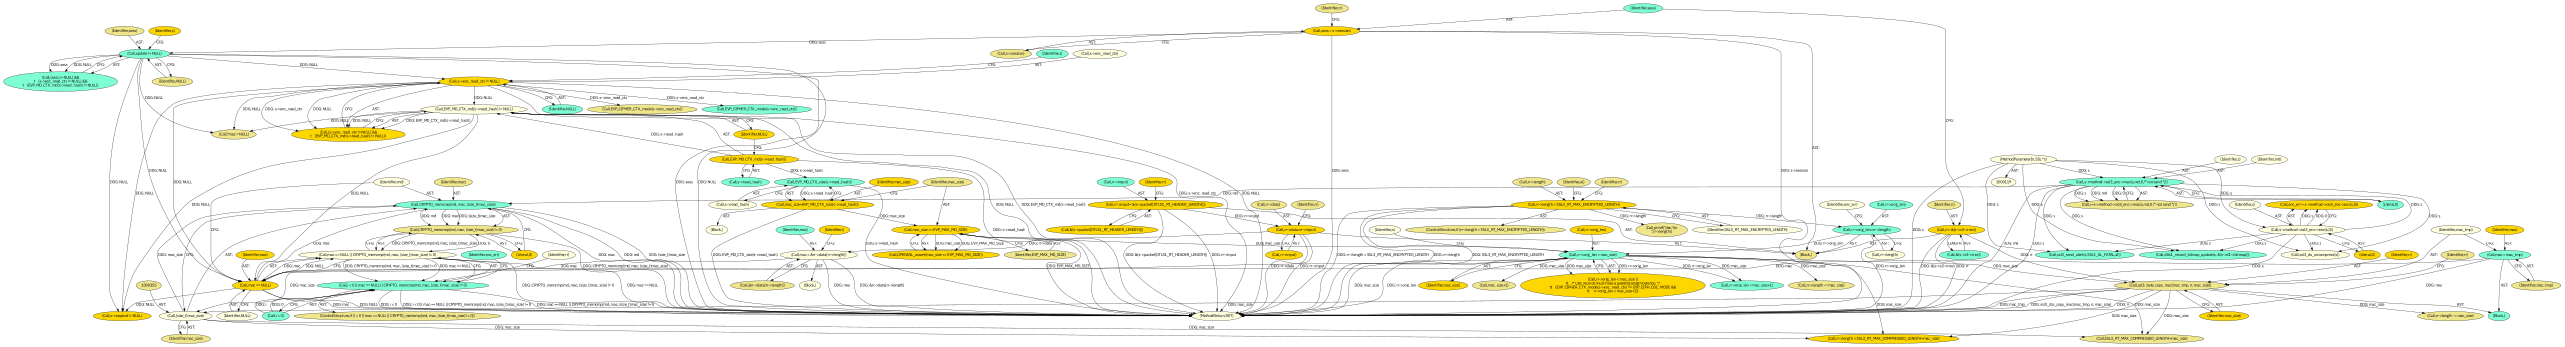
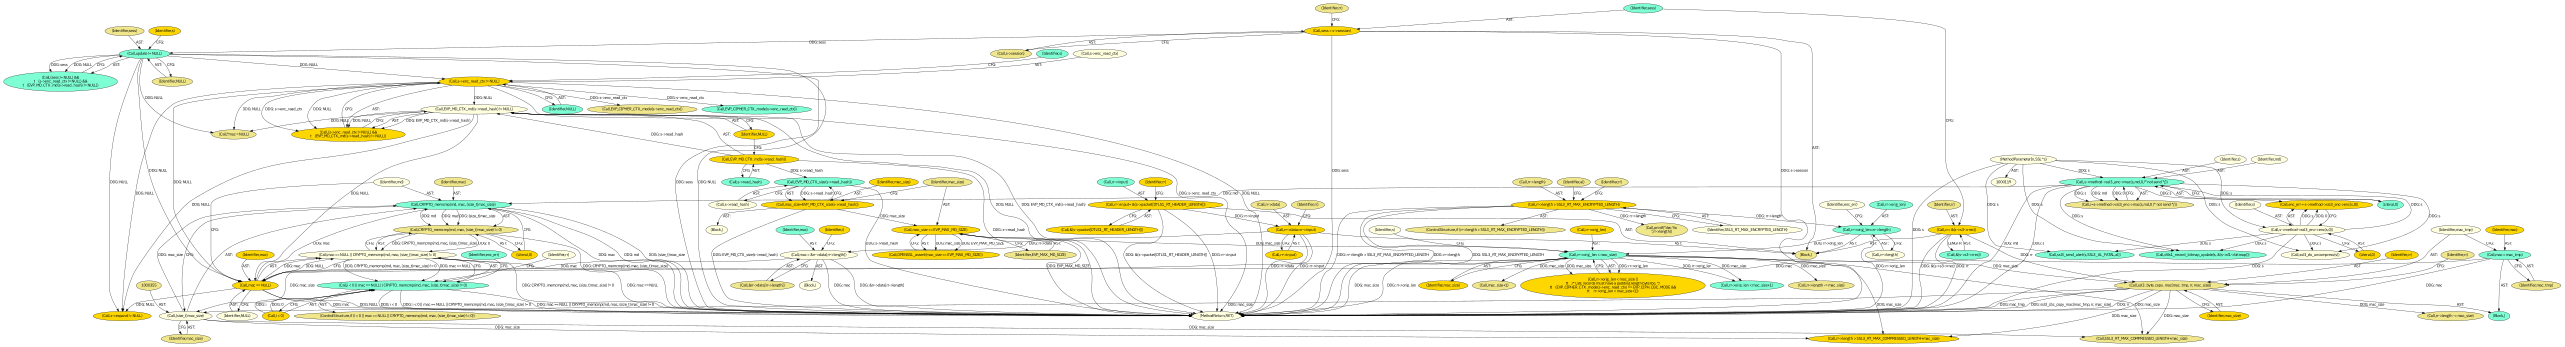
(2044, 213) -> (2178, 198)
(276, 316) -> (276, 316)
